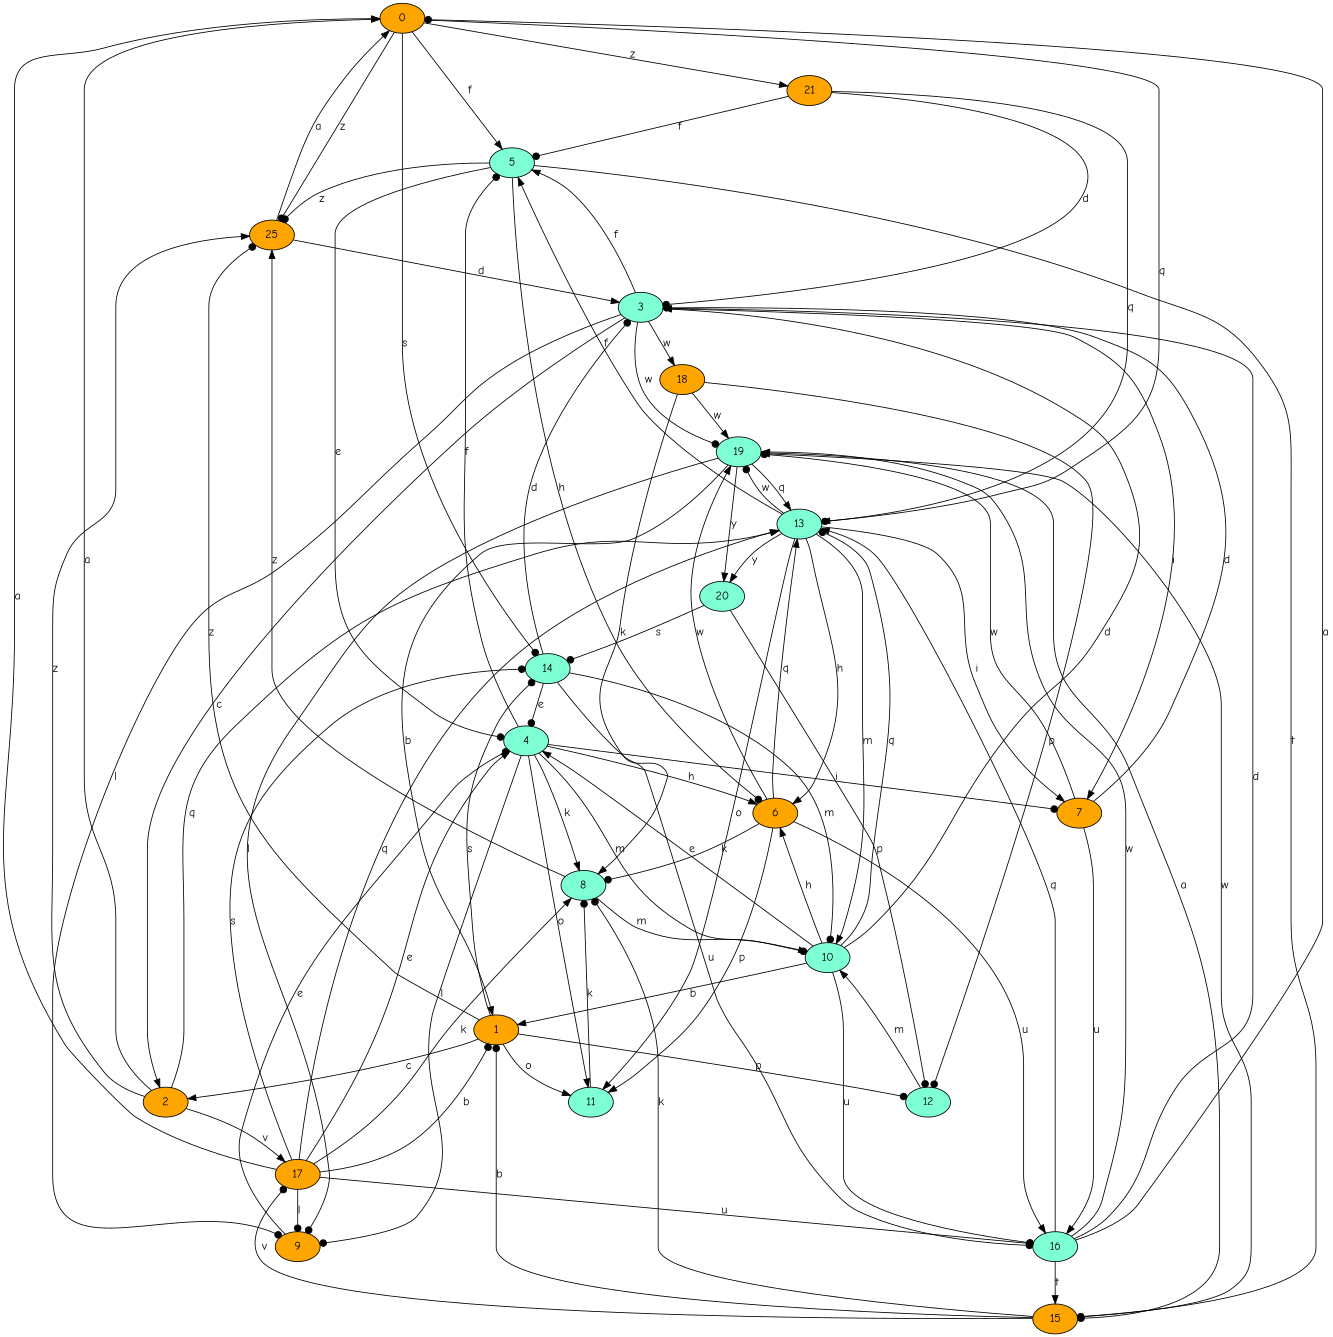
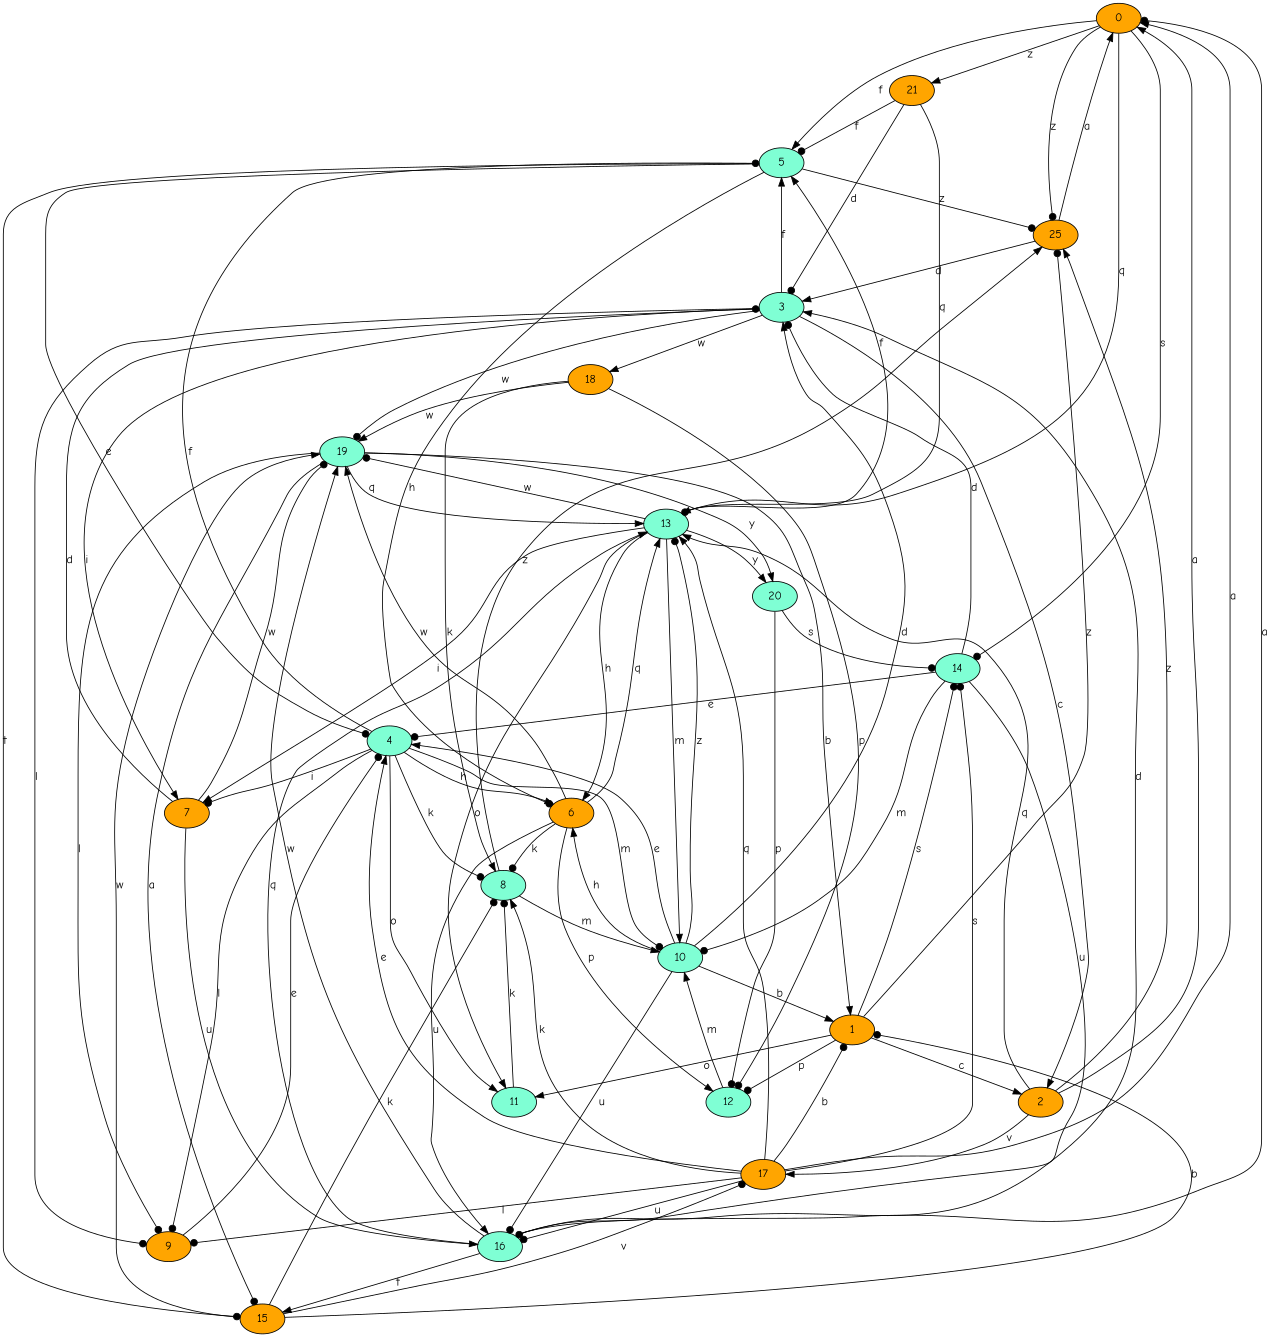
(892, 741) -> (700, 741)
(558, 808) -> (426, 824)
(727, 969) -> (592, 977)
